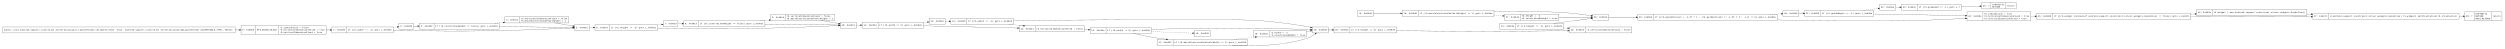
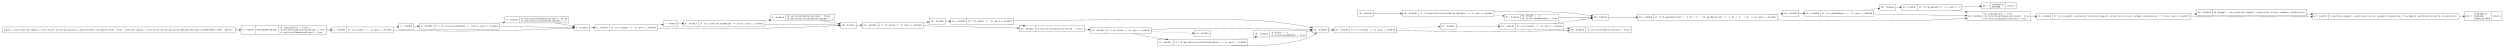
none -> (1959, 11)
none -> (1448, 26)
